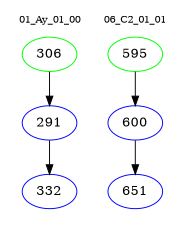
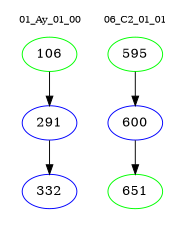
(50, 54) -> (50, 54)
(135, 192) -> (135, 192)
